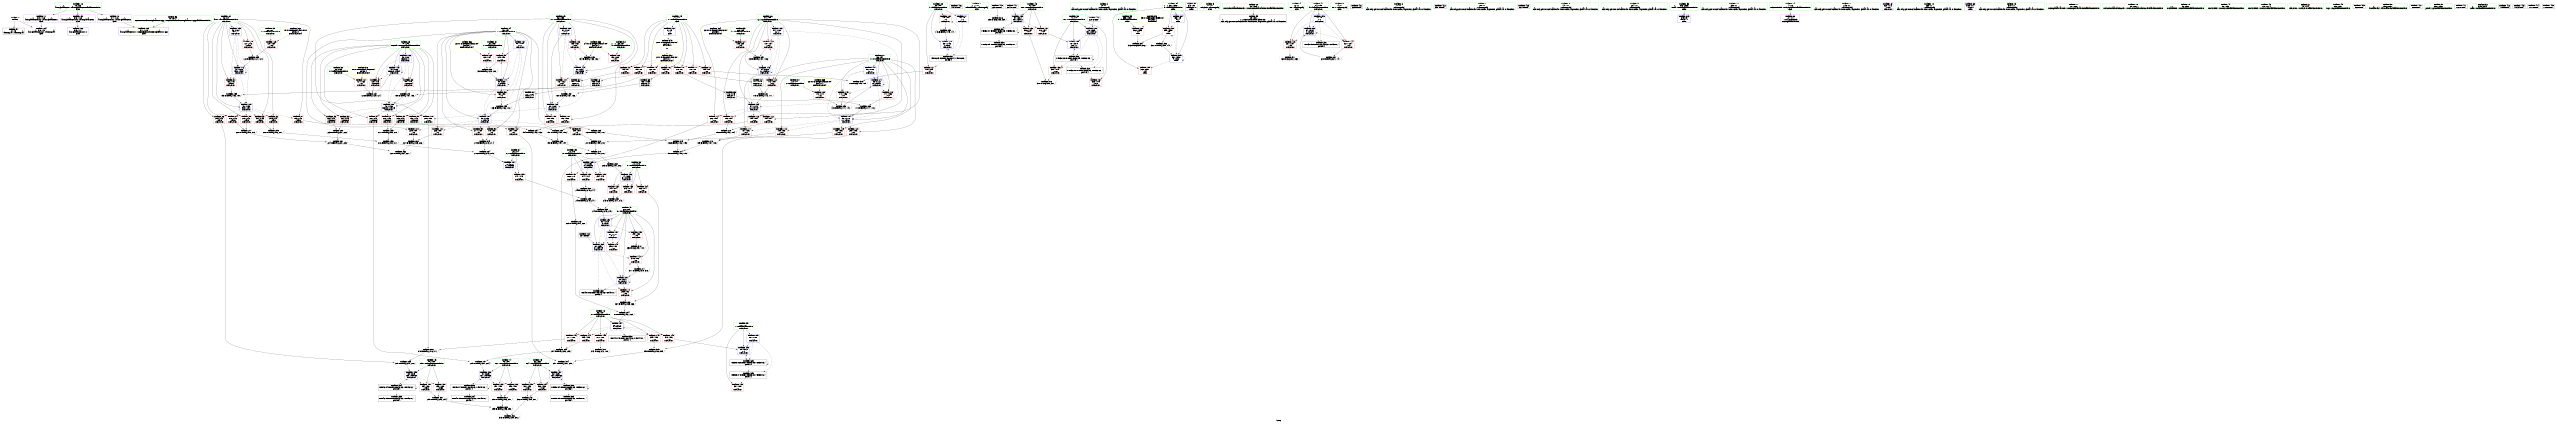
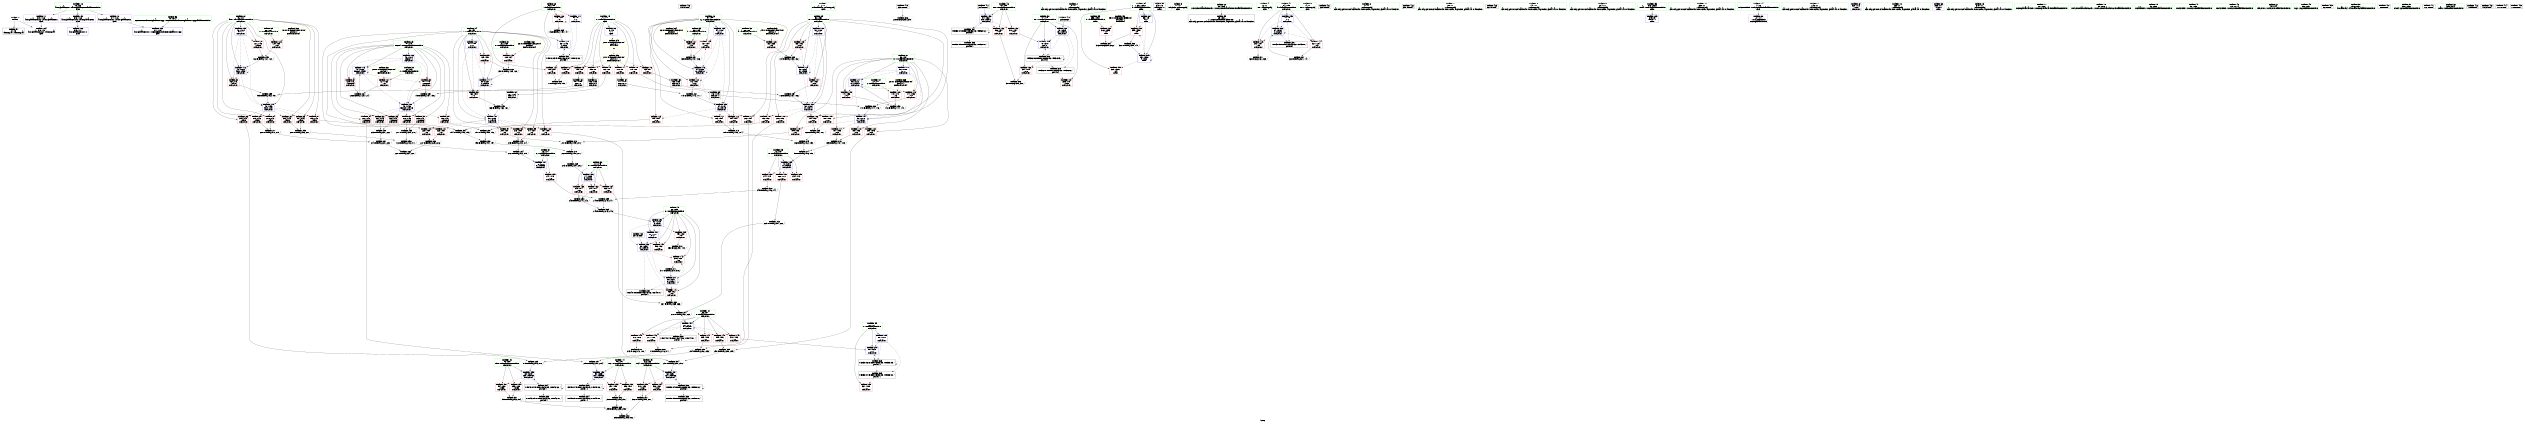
(592, 52) -> (782, 53)
none -> (813, 120)
